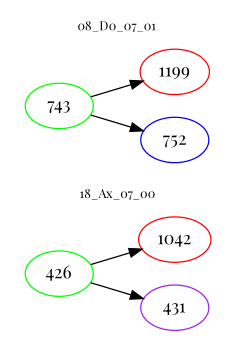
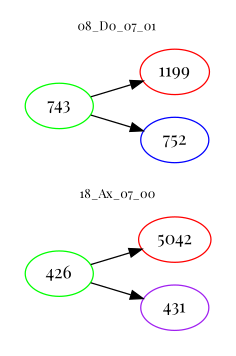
(175, 240) -> (175, 240)
